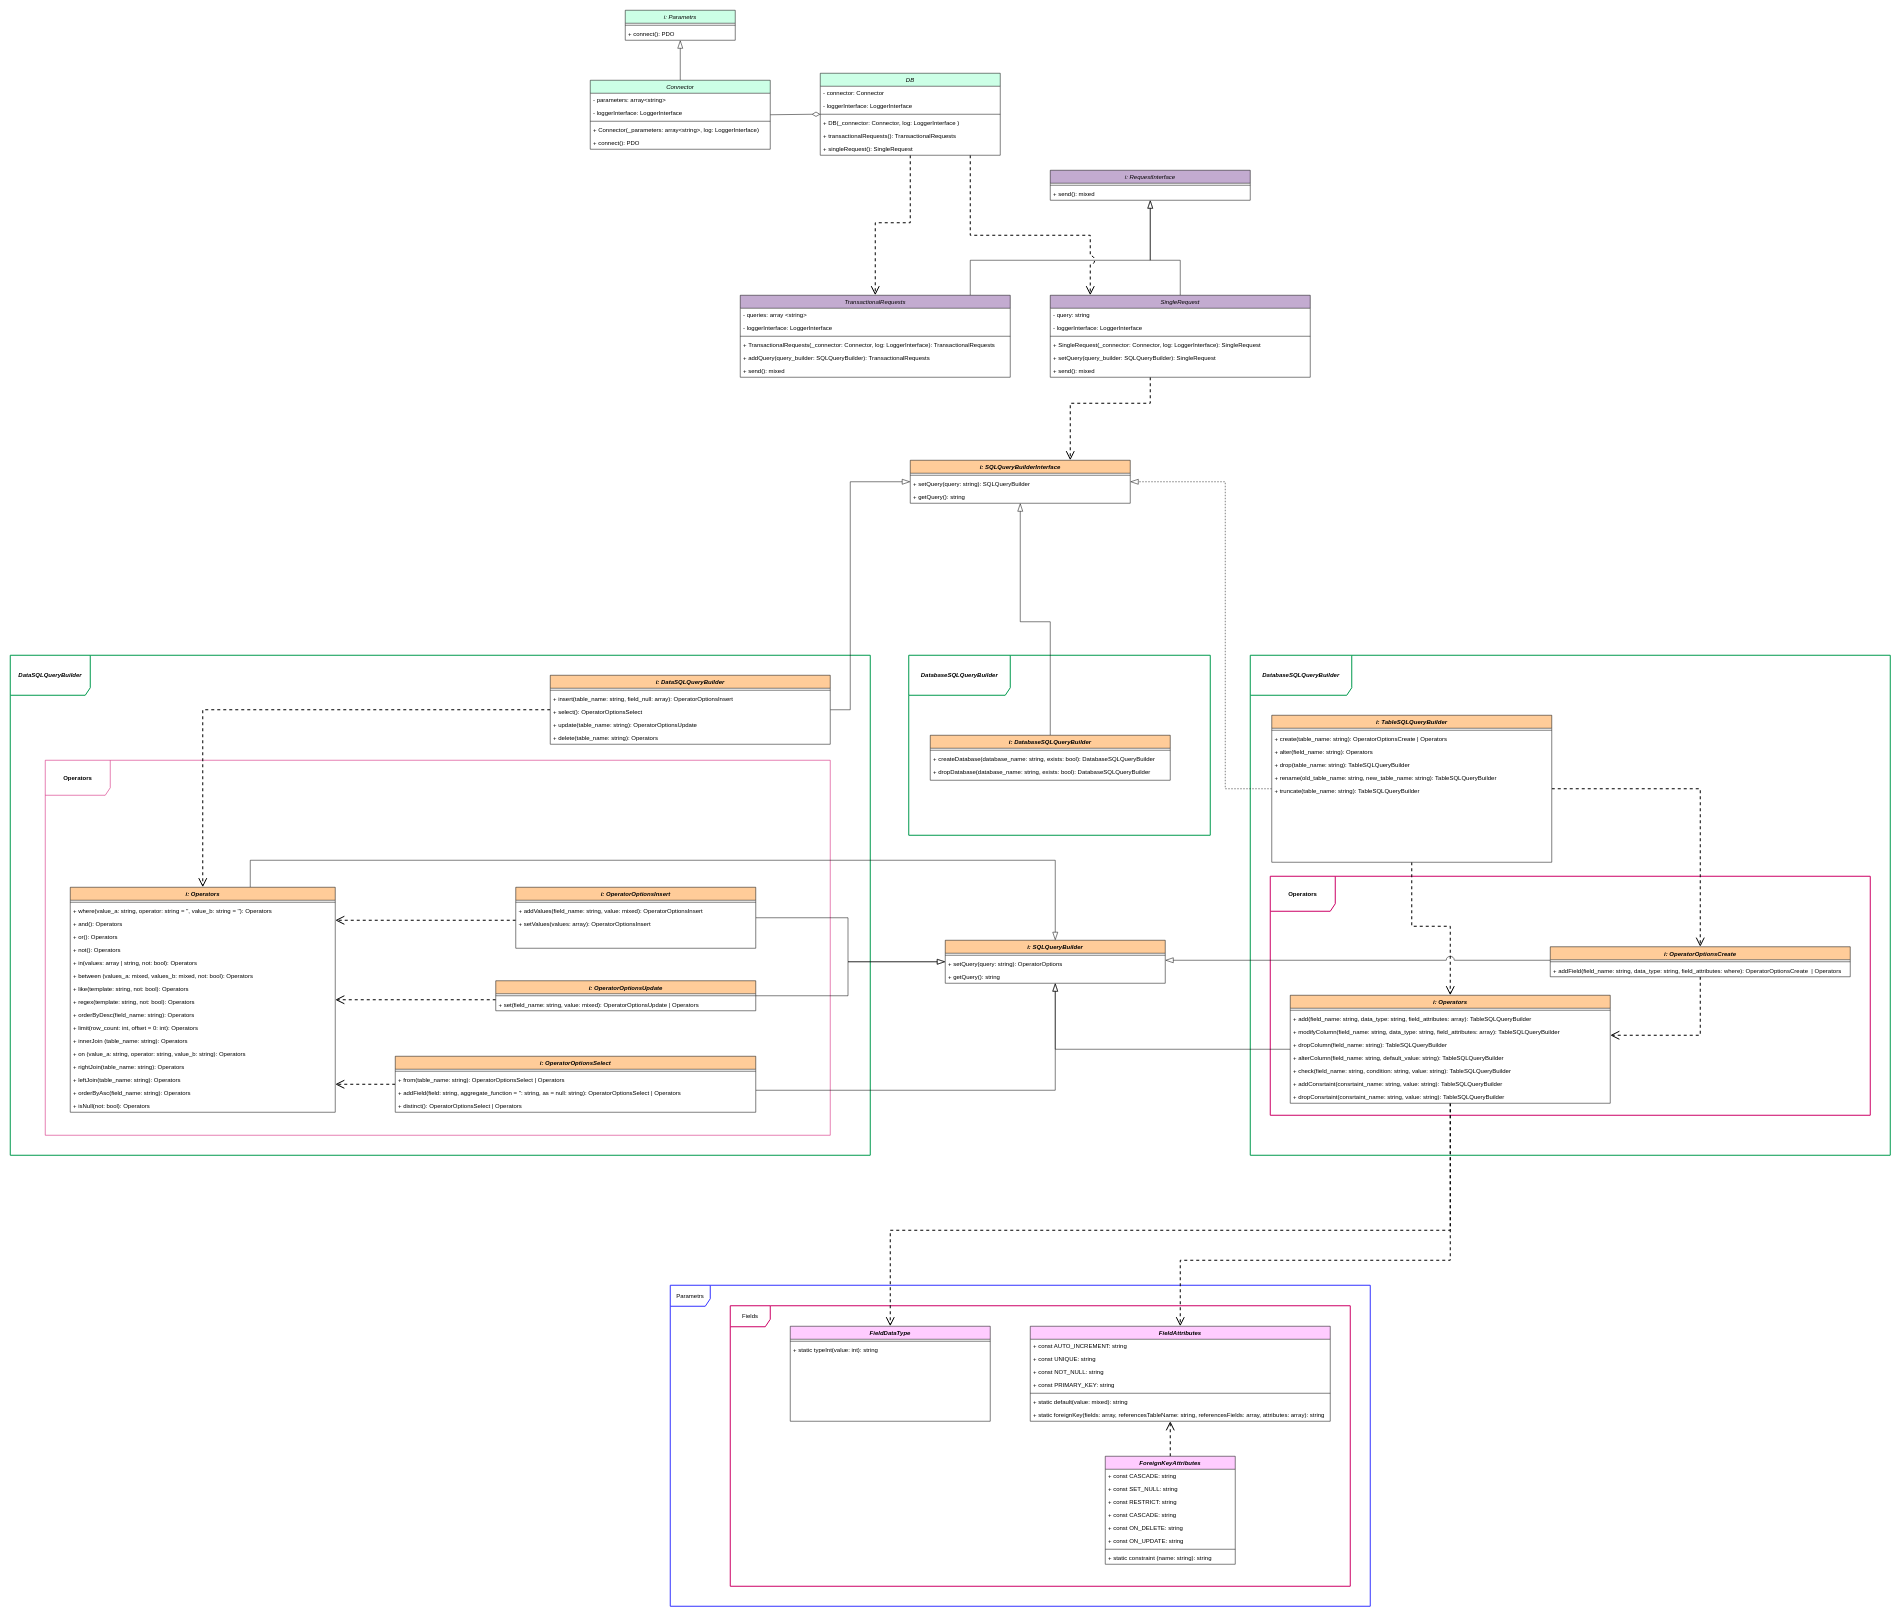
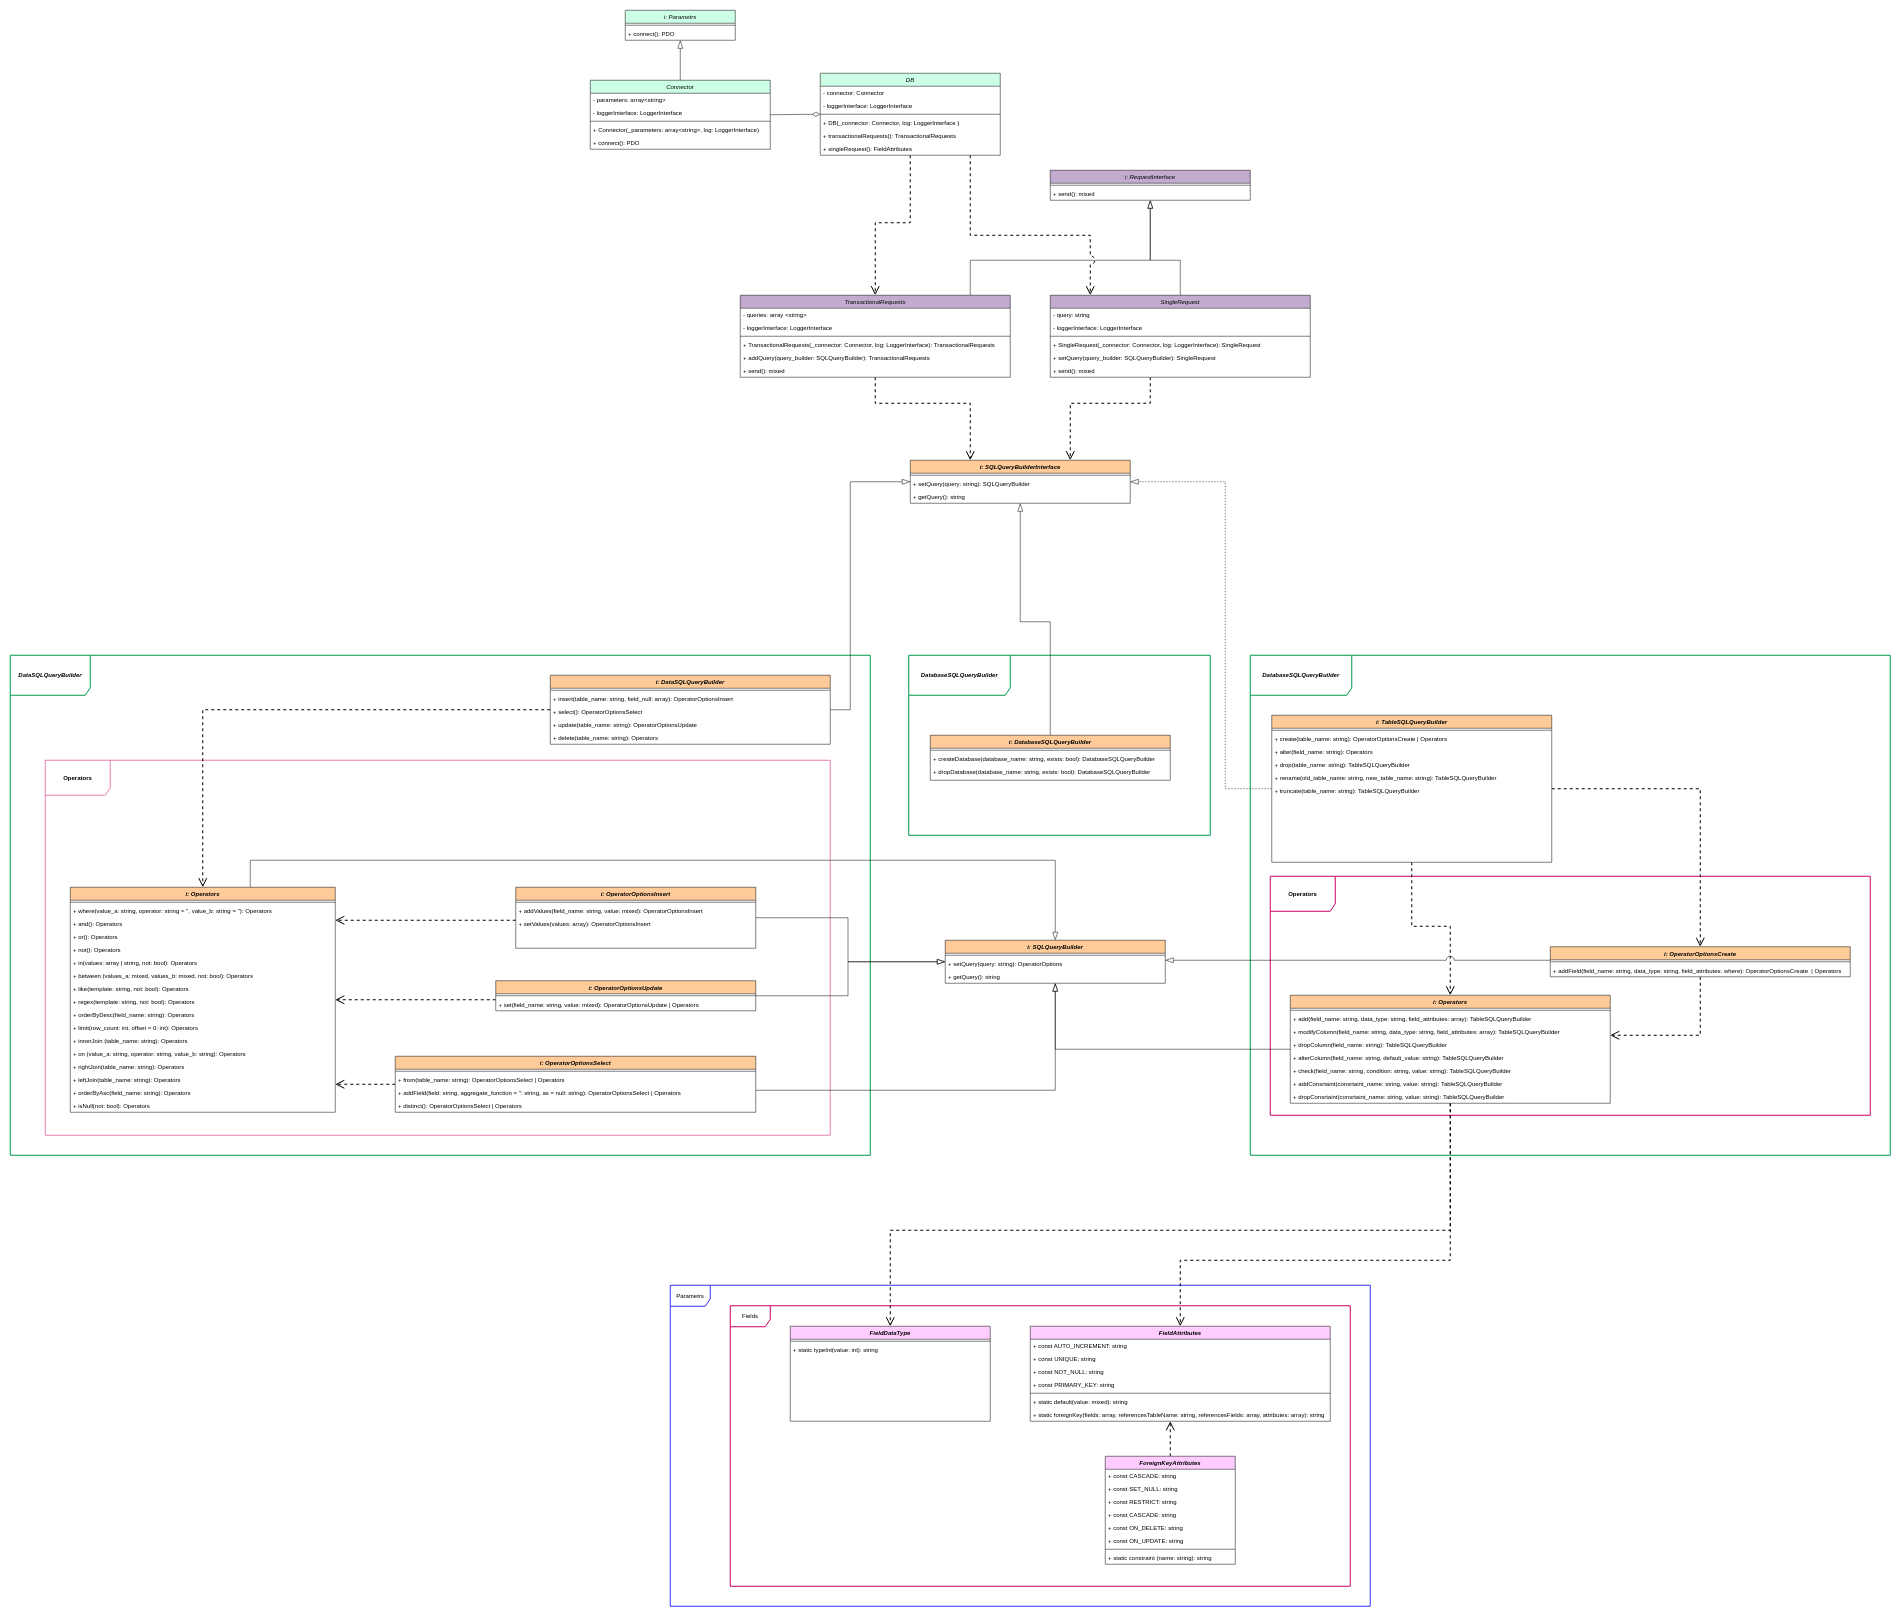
(873, 149) -> (875, 149)
none -> (936, 403)
